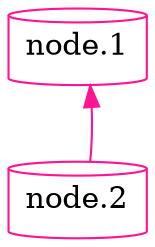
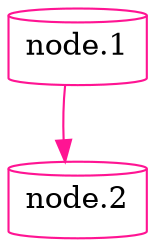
(92, 134) -> (63, 113)
